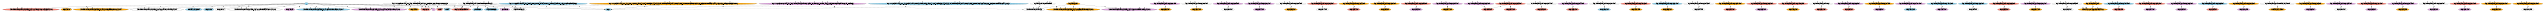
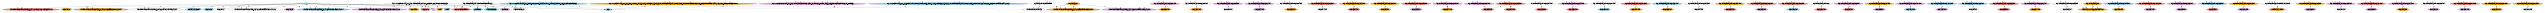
(440, 10) -> (440, 10)
(1793, 10) -> (1793, 10)
(2119, 10) -> (2119, 10)
